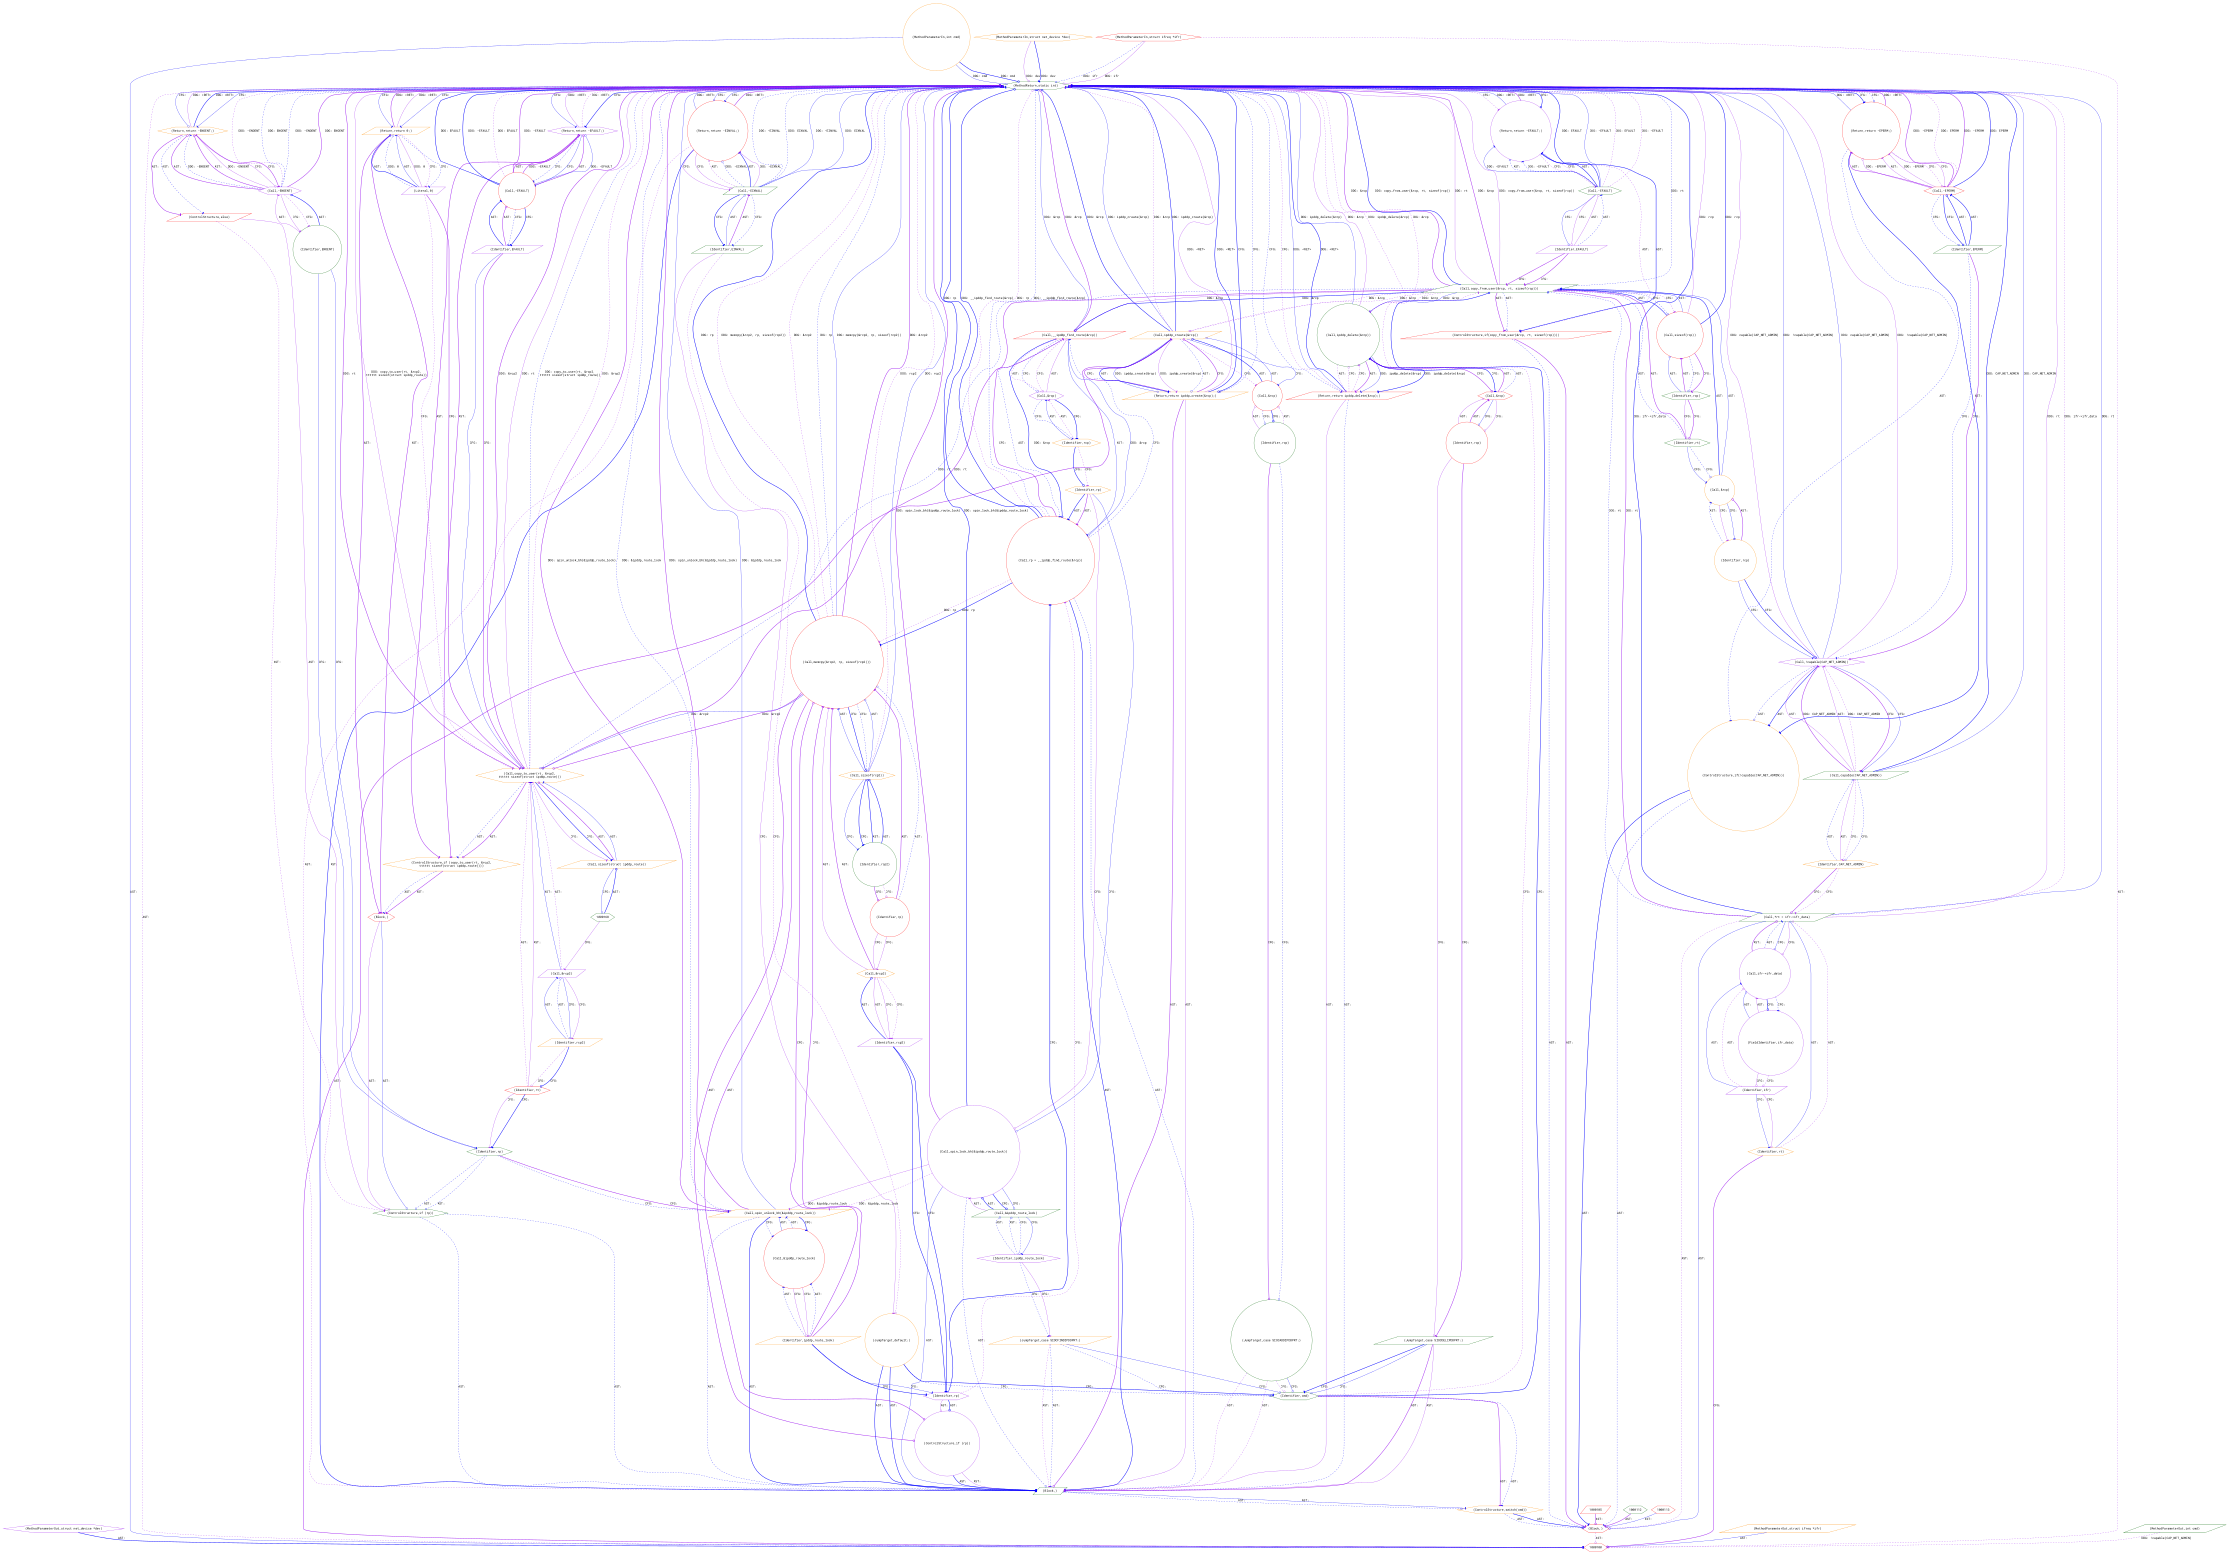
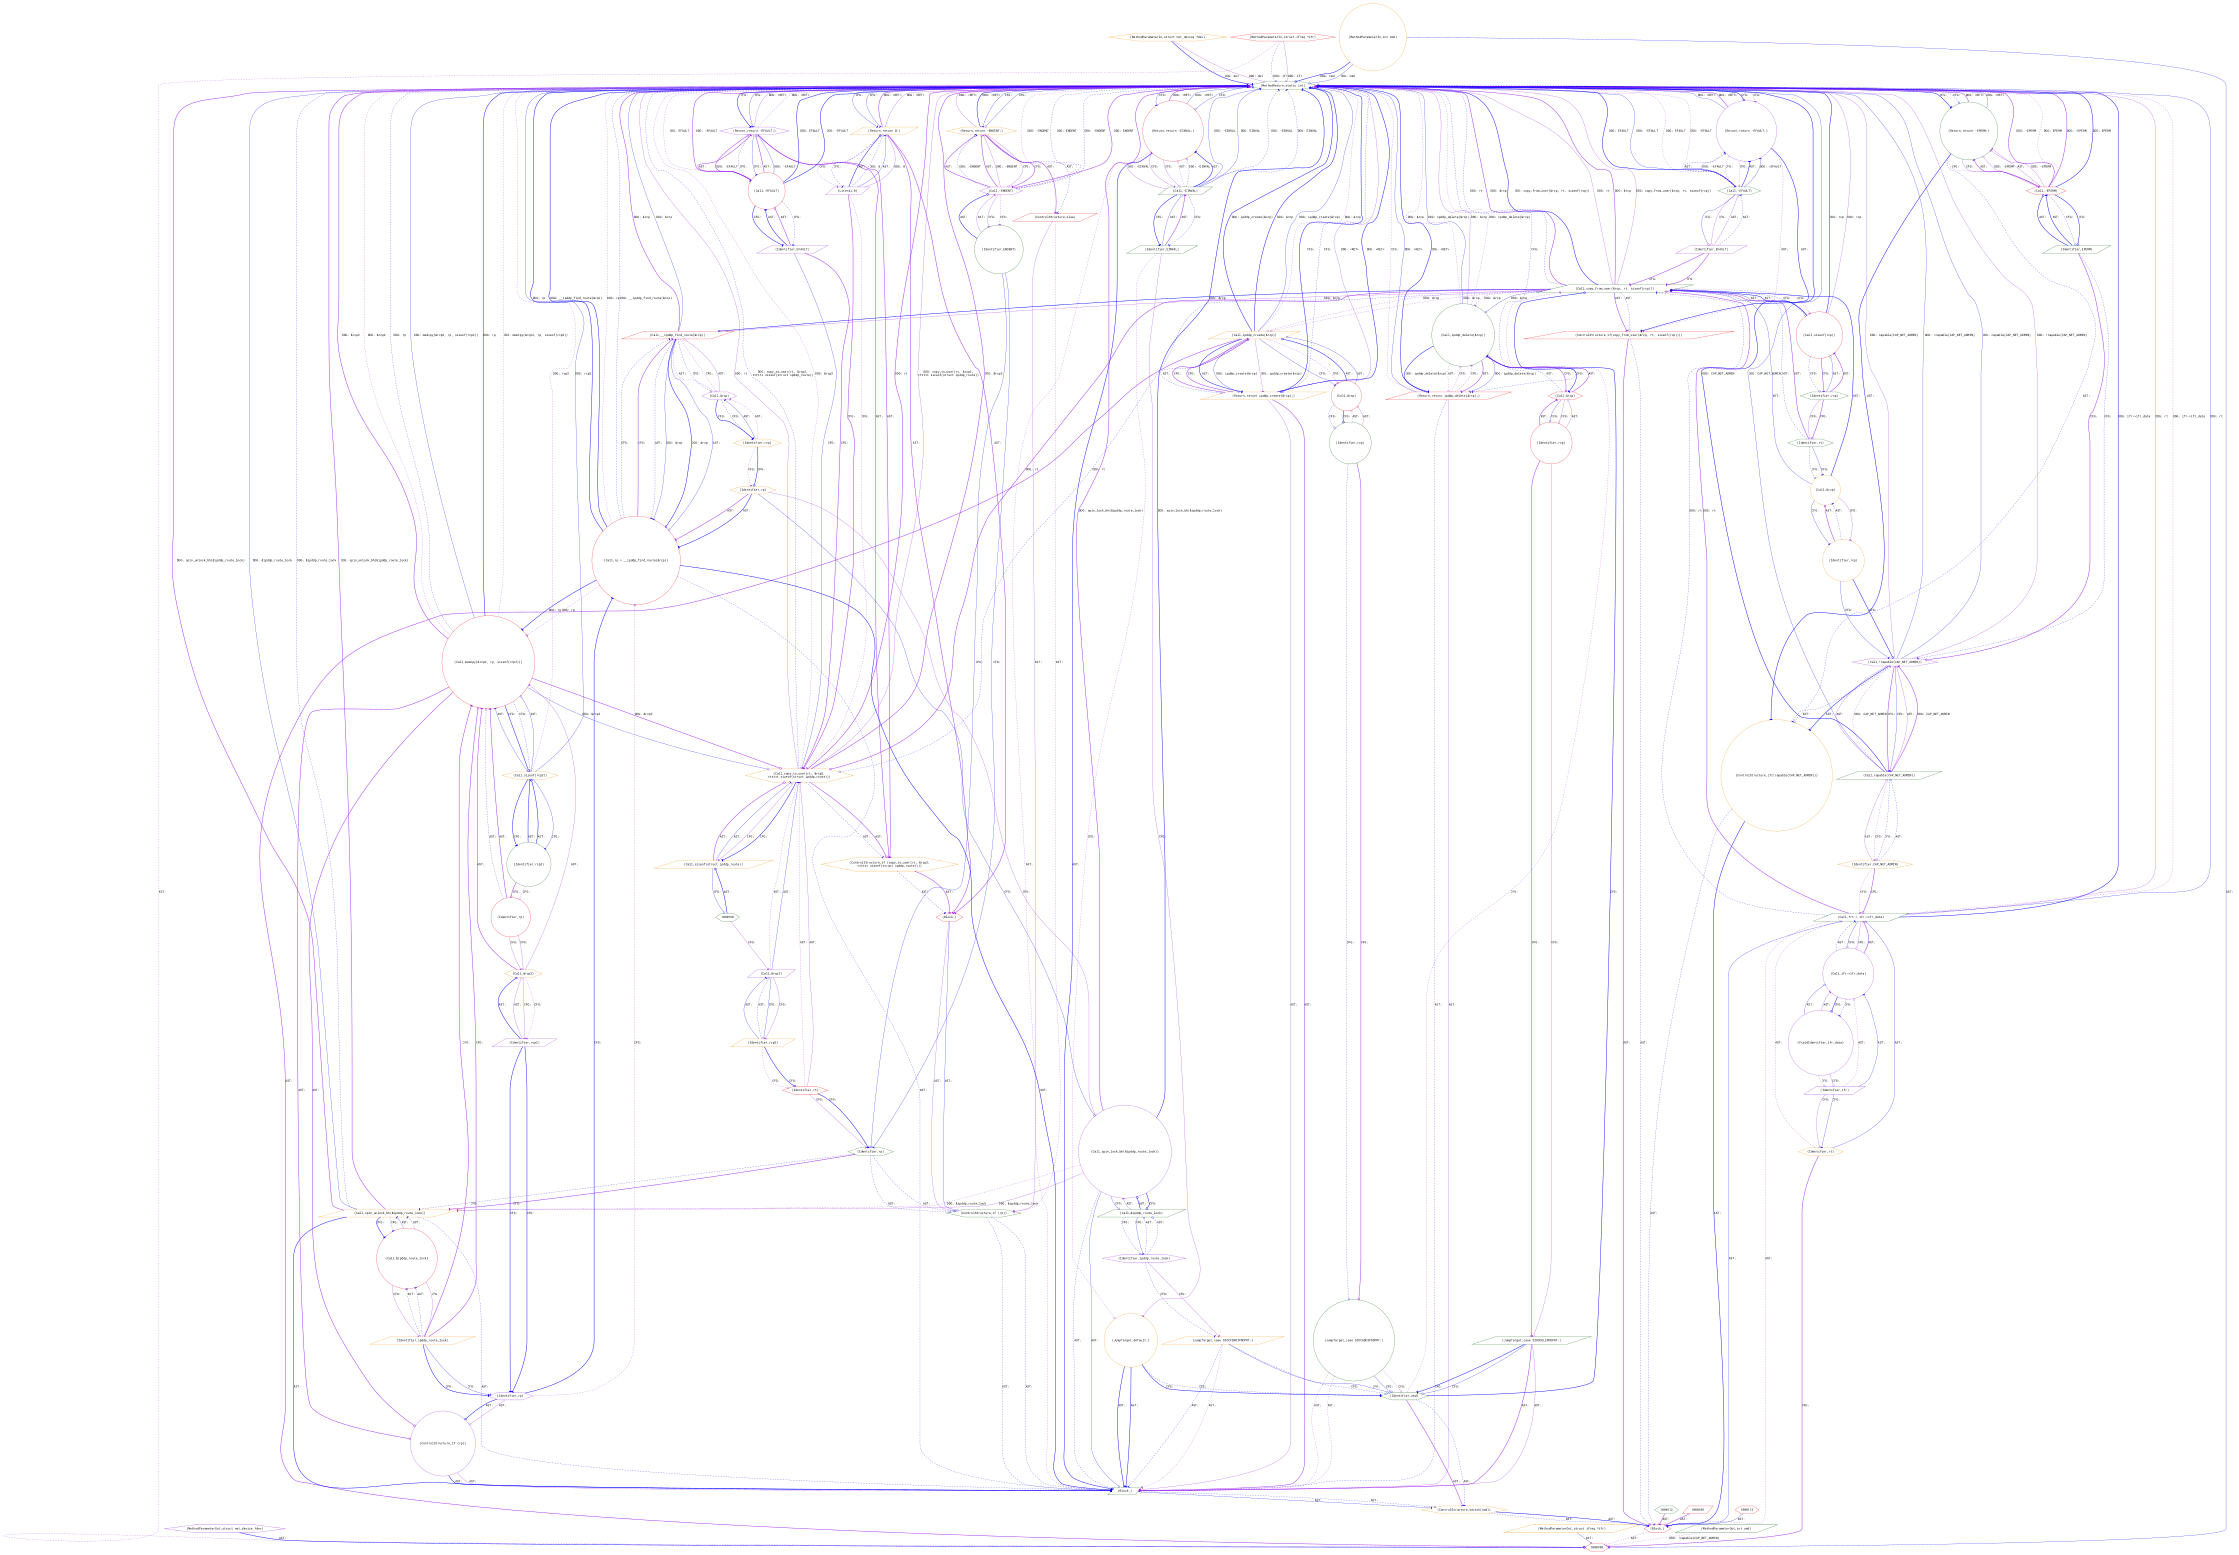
(1871, 131) -> (1969, 131)
(142, 1111) -> none
